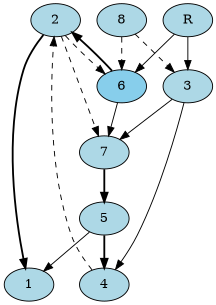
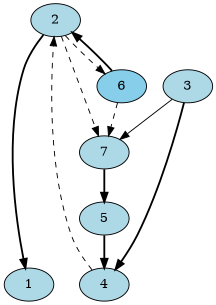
(122, 20) -> none
(188, 20) -> none
(114, 115) -> (114, 115)
(159, 185) -> (159, 185)
(70, 249) -> none
